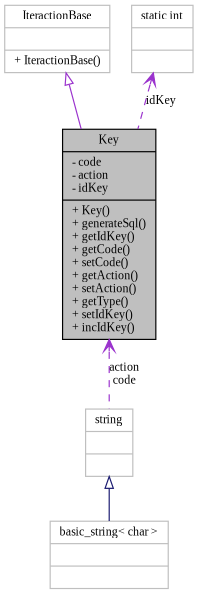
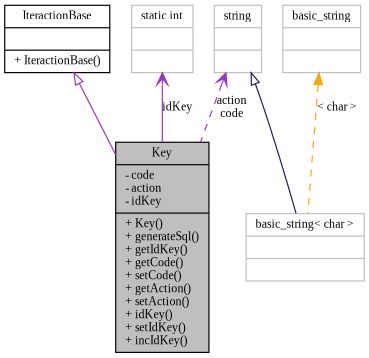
(57, 39) -> (57, 39)
none -> (322, 39)
(144, 107) -> (162, 113)
(100, 302) -> (149, 315)
(109, 380) -> (211, 113)
